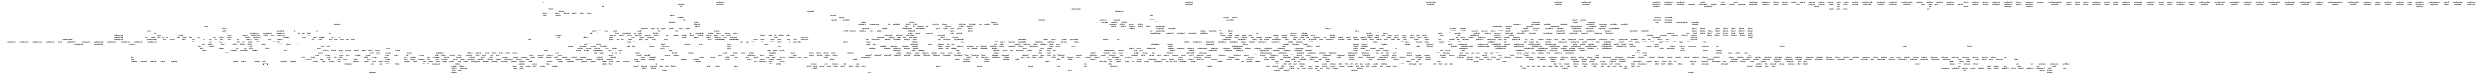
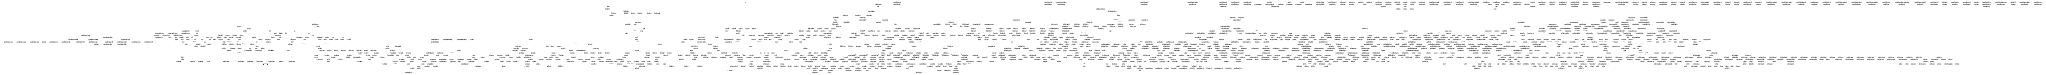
none -> (1060, 49)
